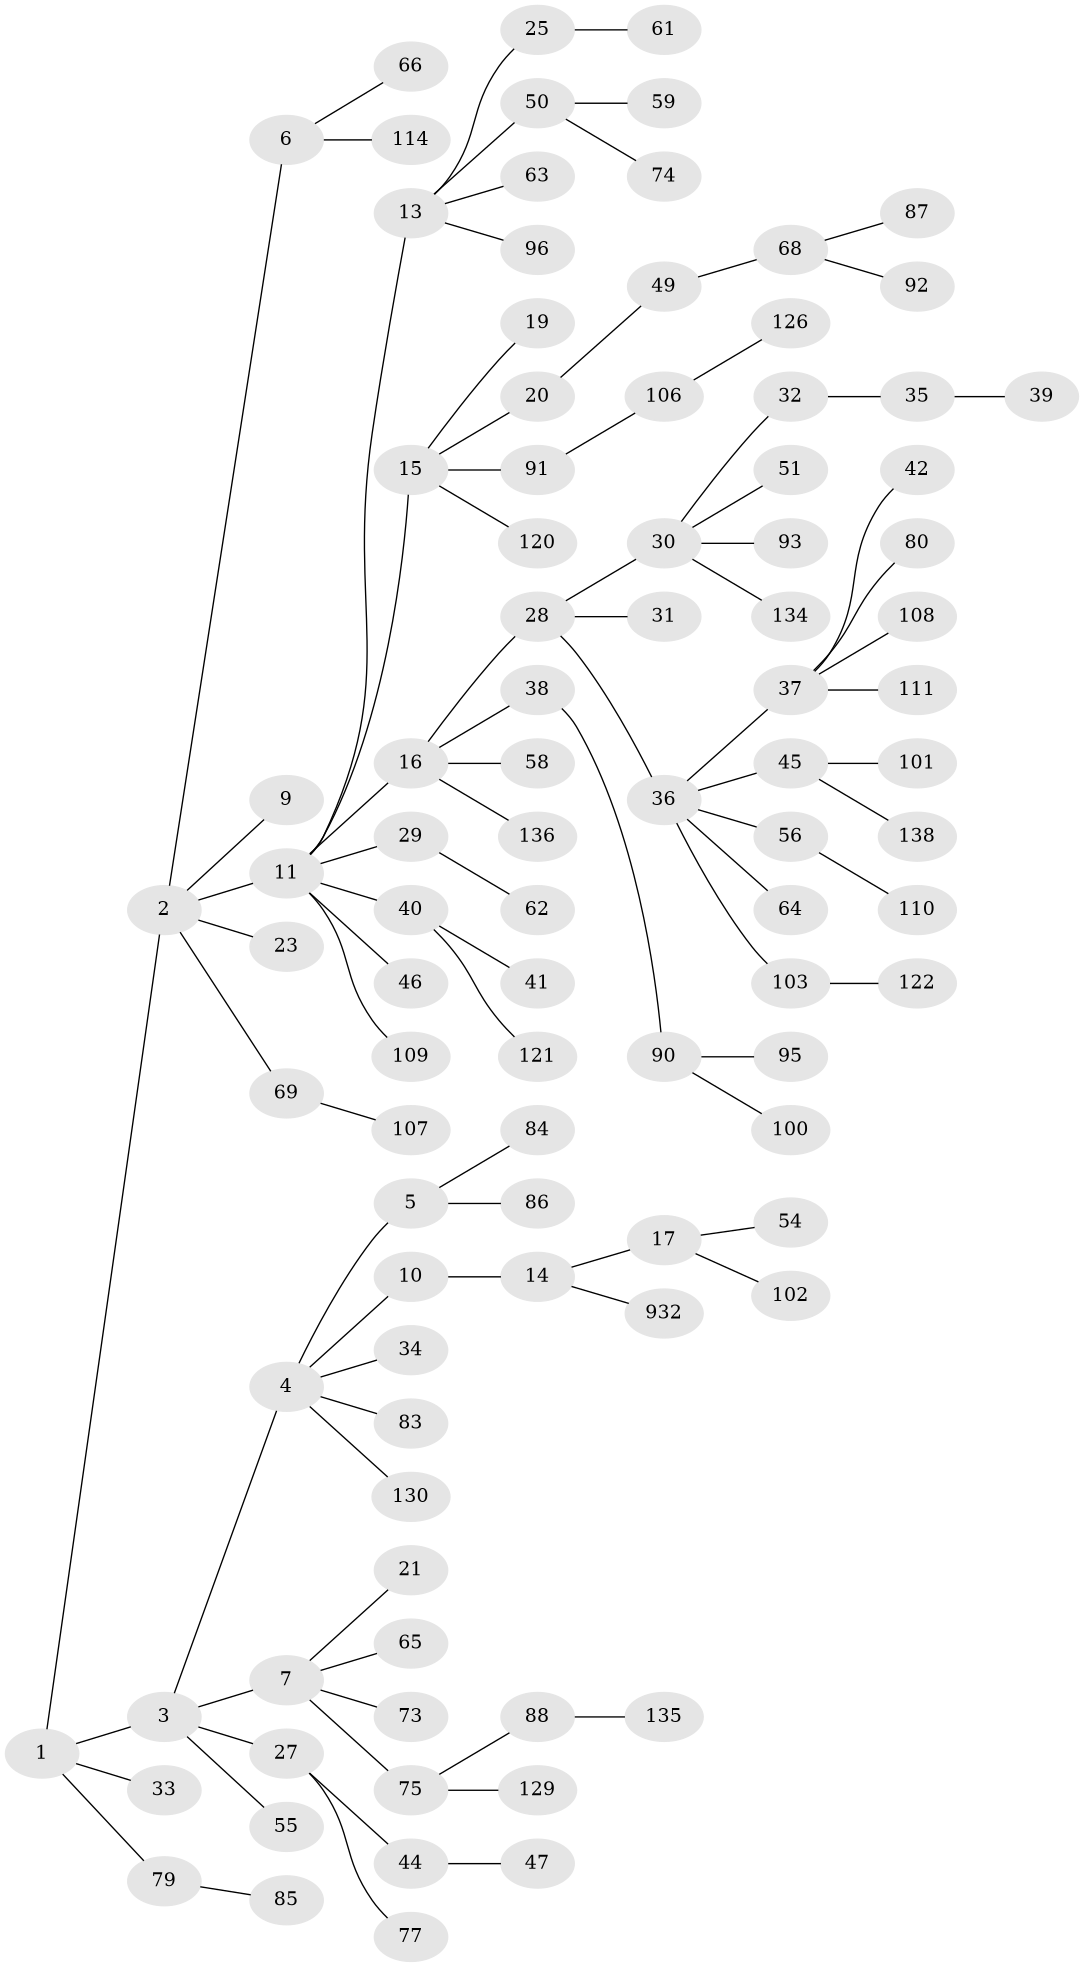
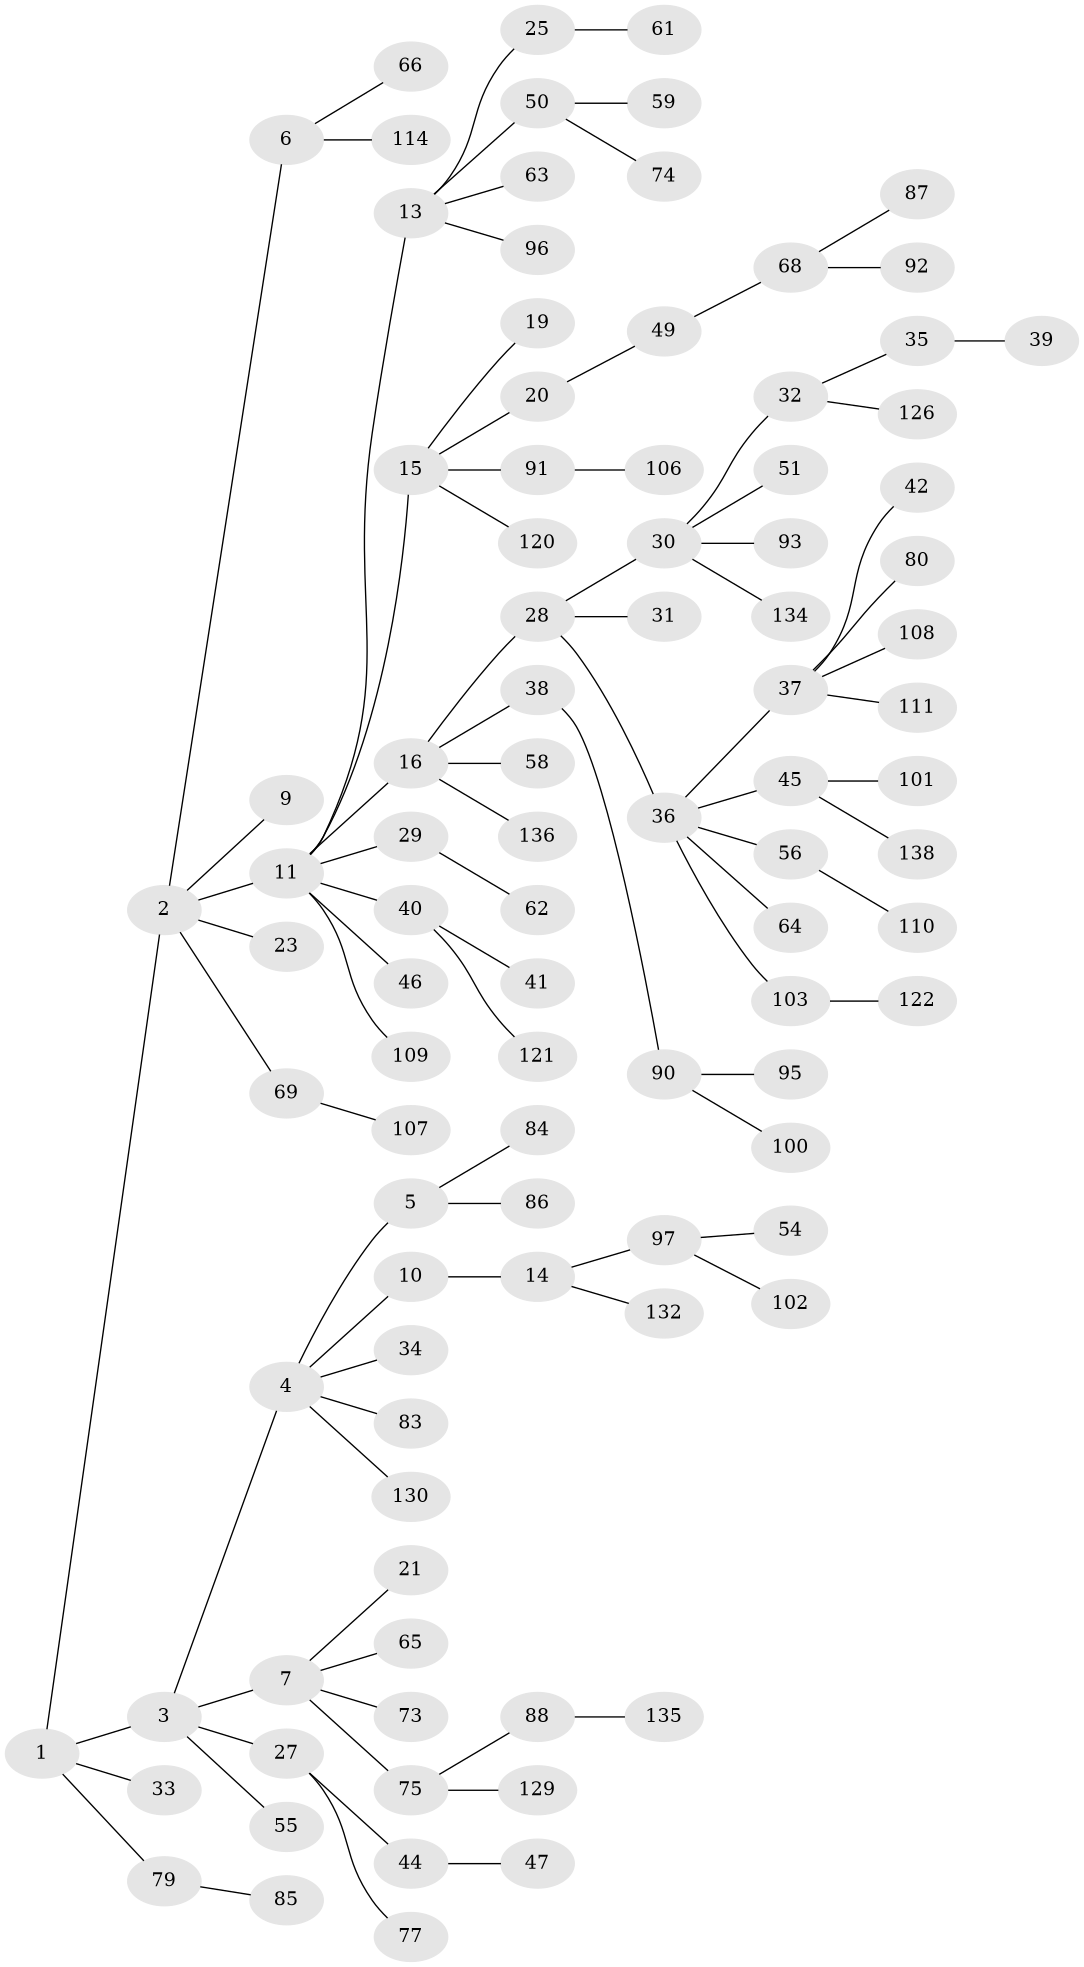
(728, 360) -> (853, 405)
(664, 1240) -> (664, 1240)
(664, 1314) -> (664, 1314)
